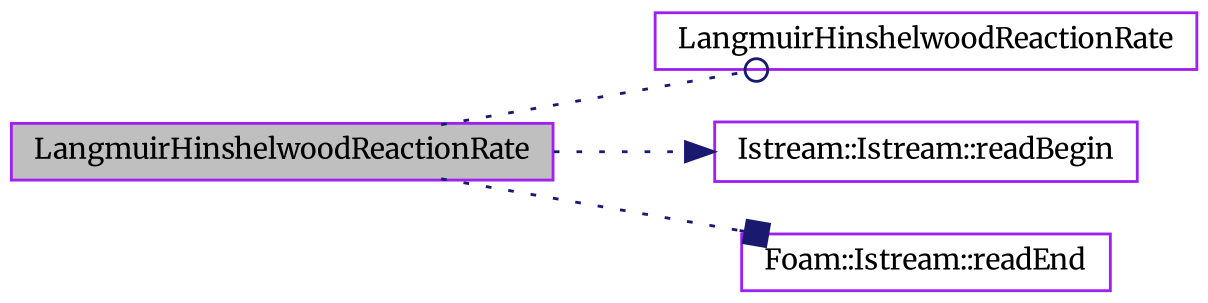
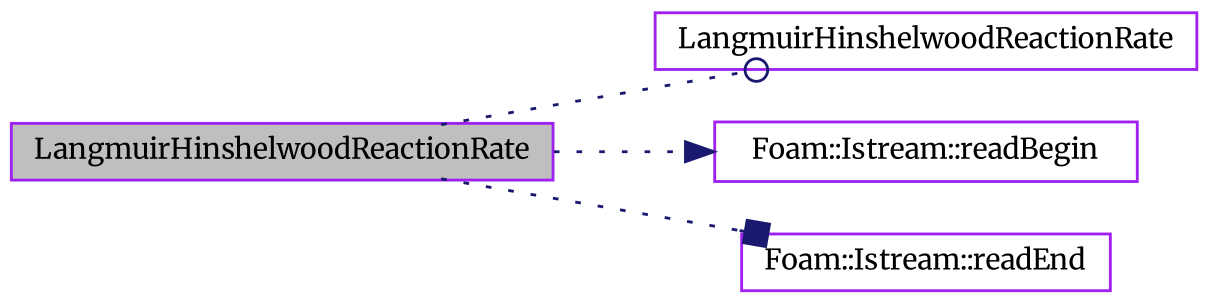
(926, 152) -> (926, 152)
